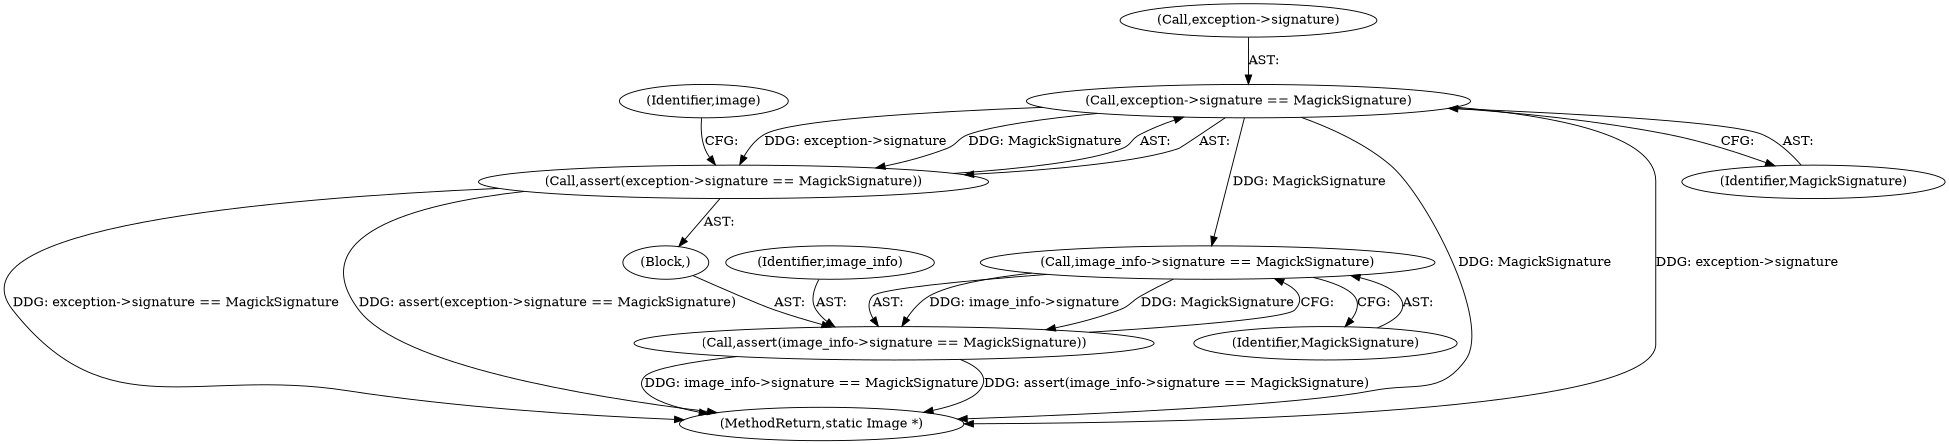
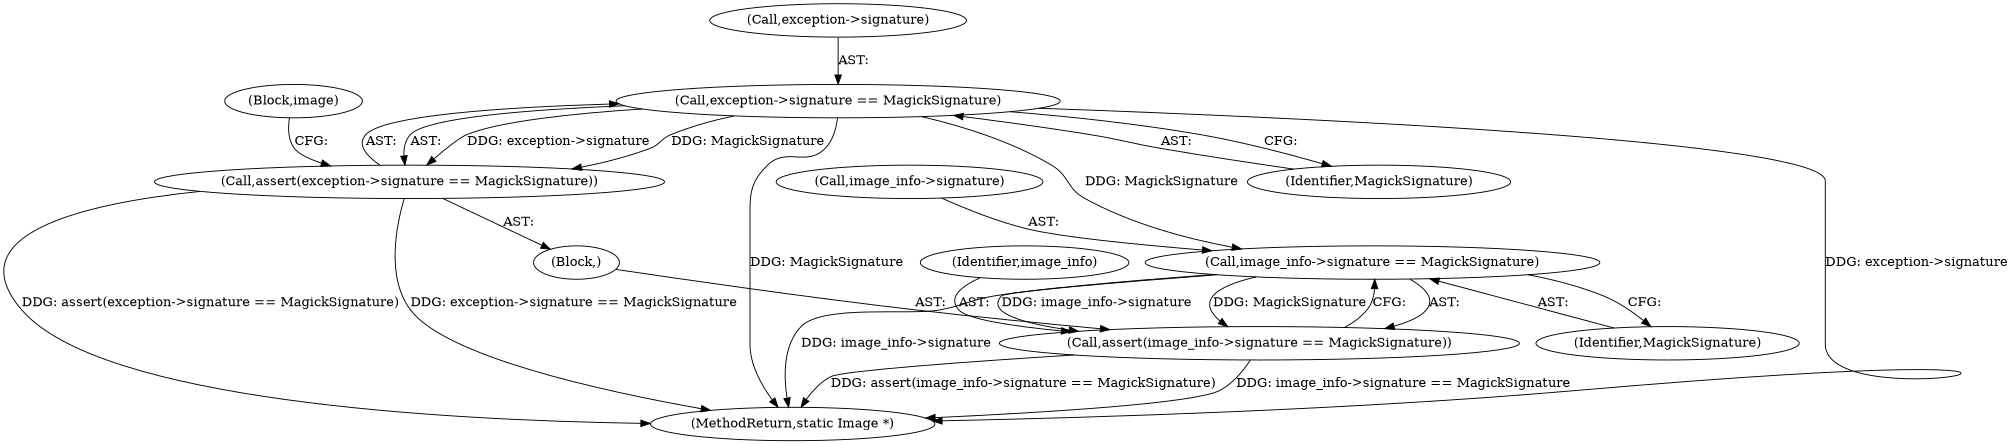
(704, 101) -> (294, 101)
none -> (910, 182)
none -> (969, 302)
